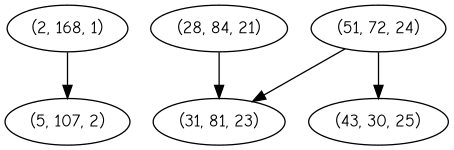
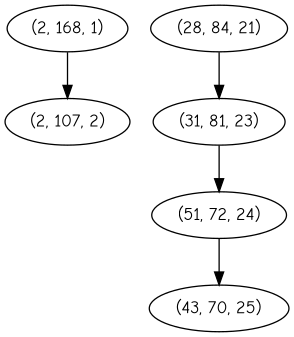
(304, 72) -> (219, 162)
(68, 122) -> (68, 122)
(379, 122) -> (219, 308)
